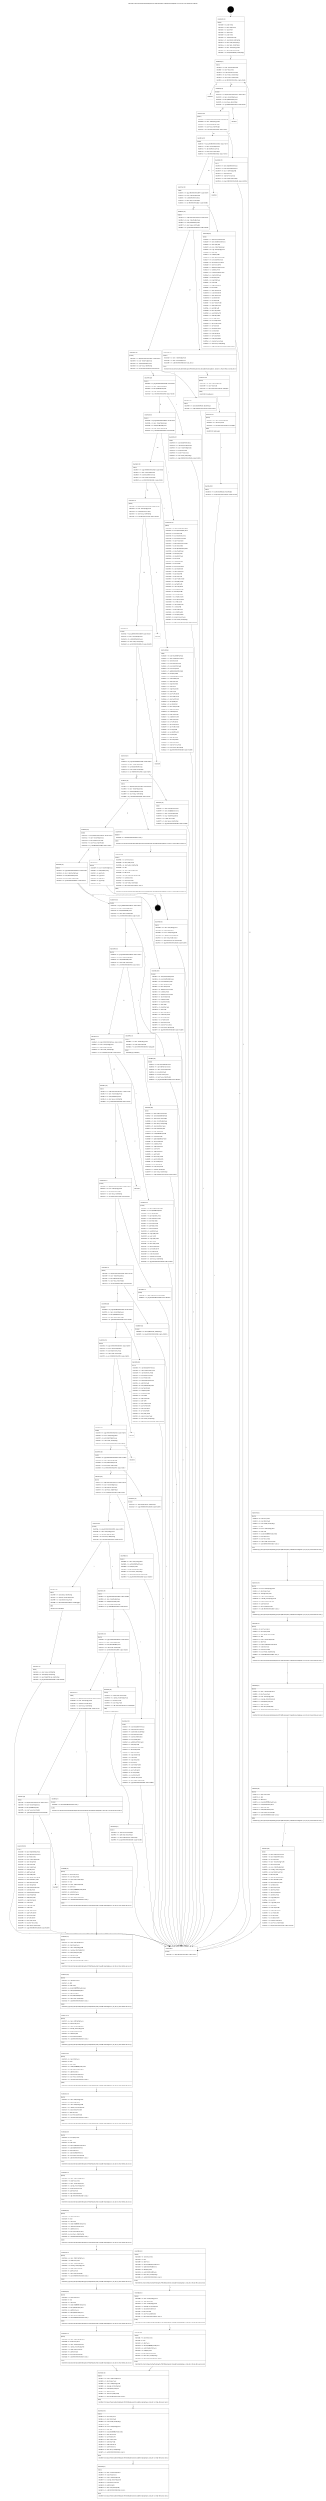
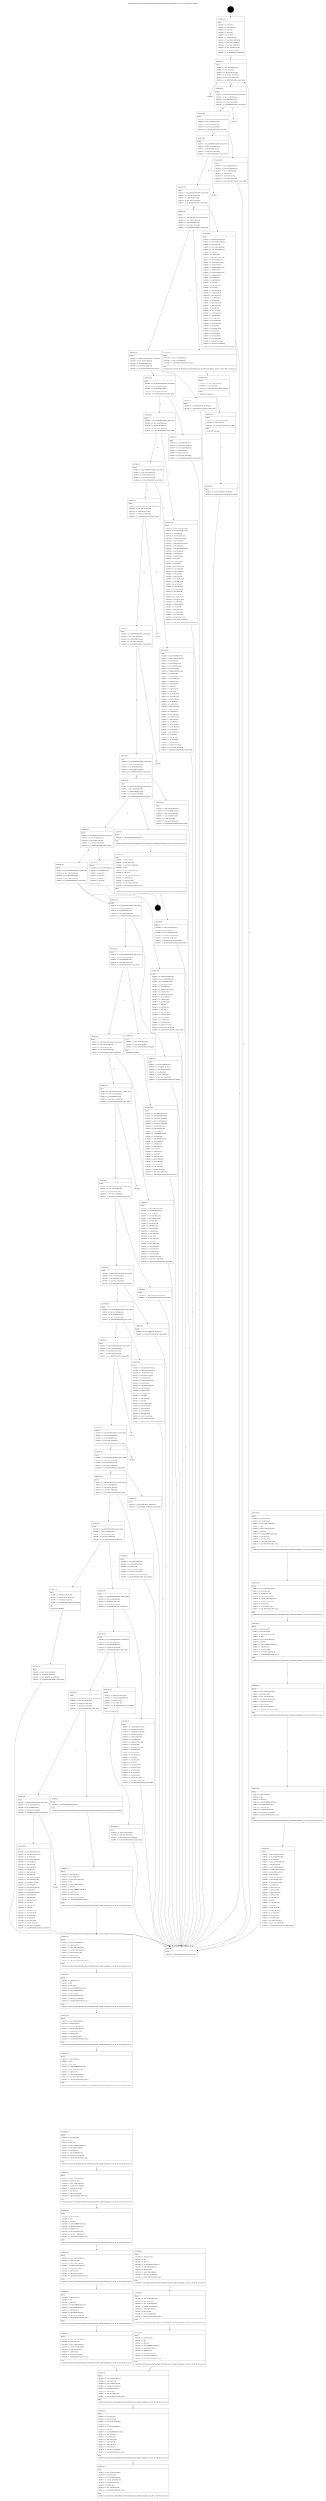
(96, 2109) -> none
